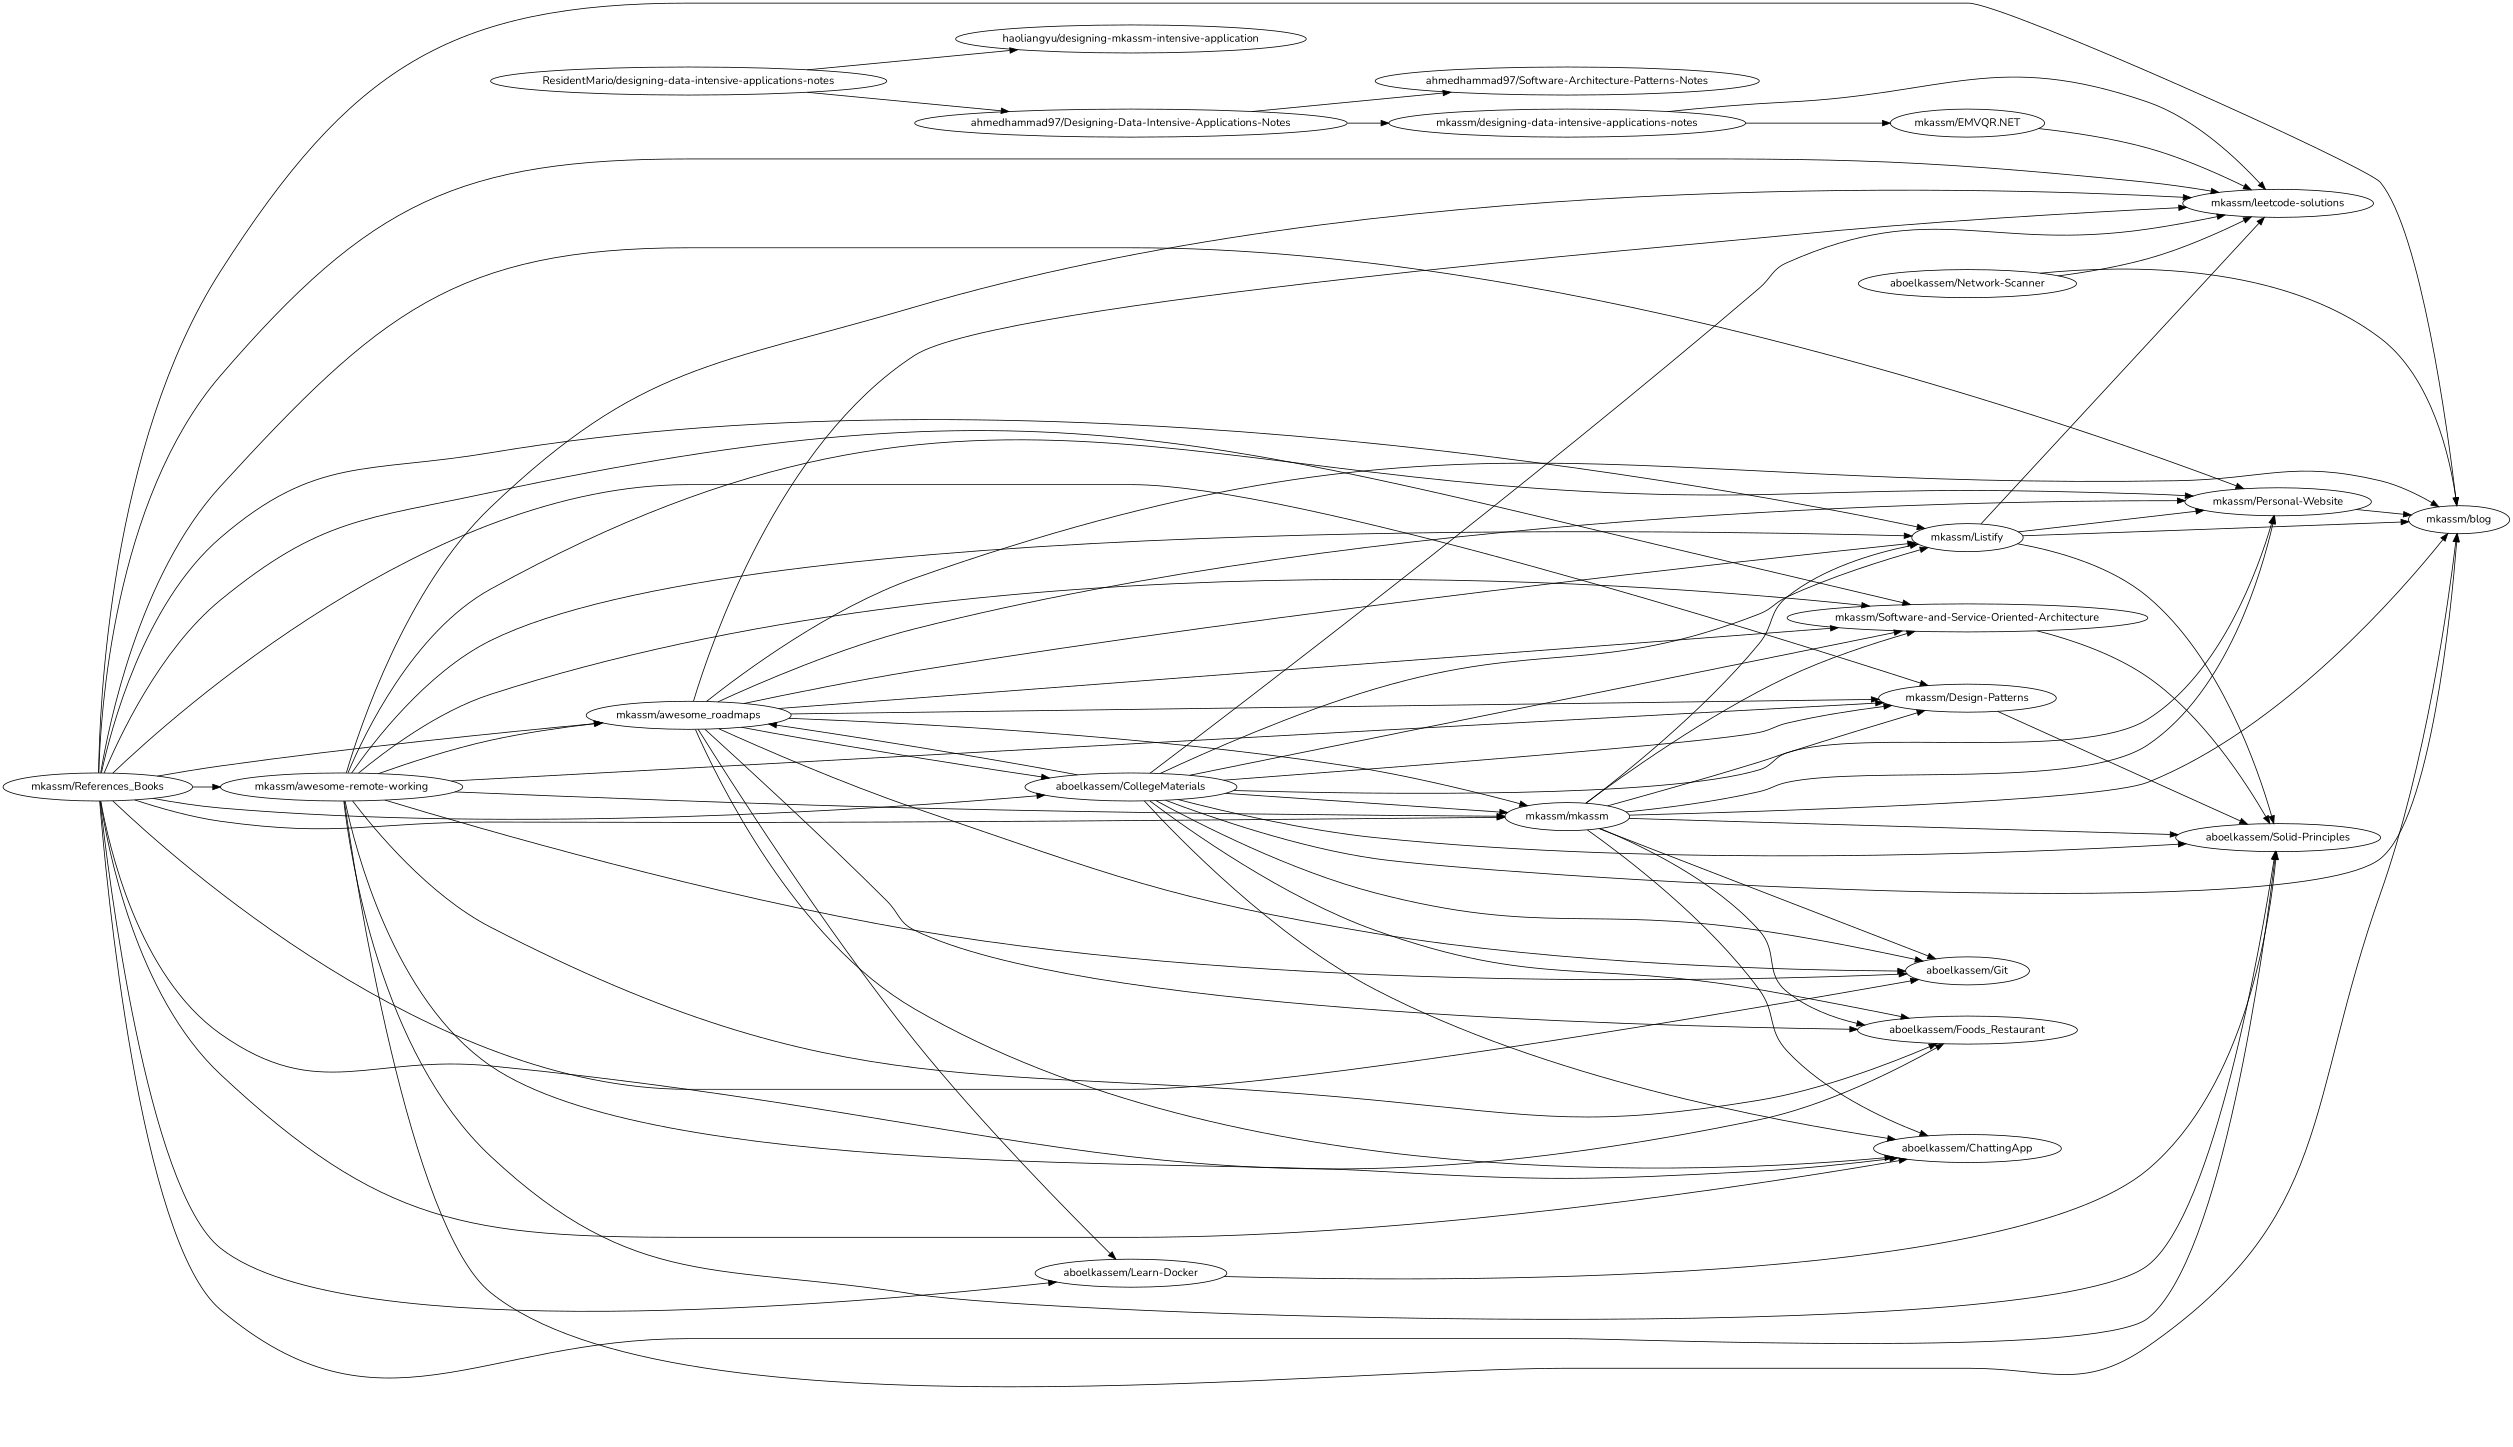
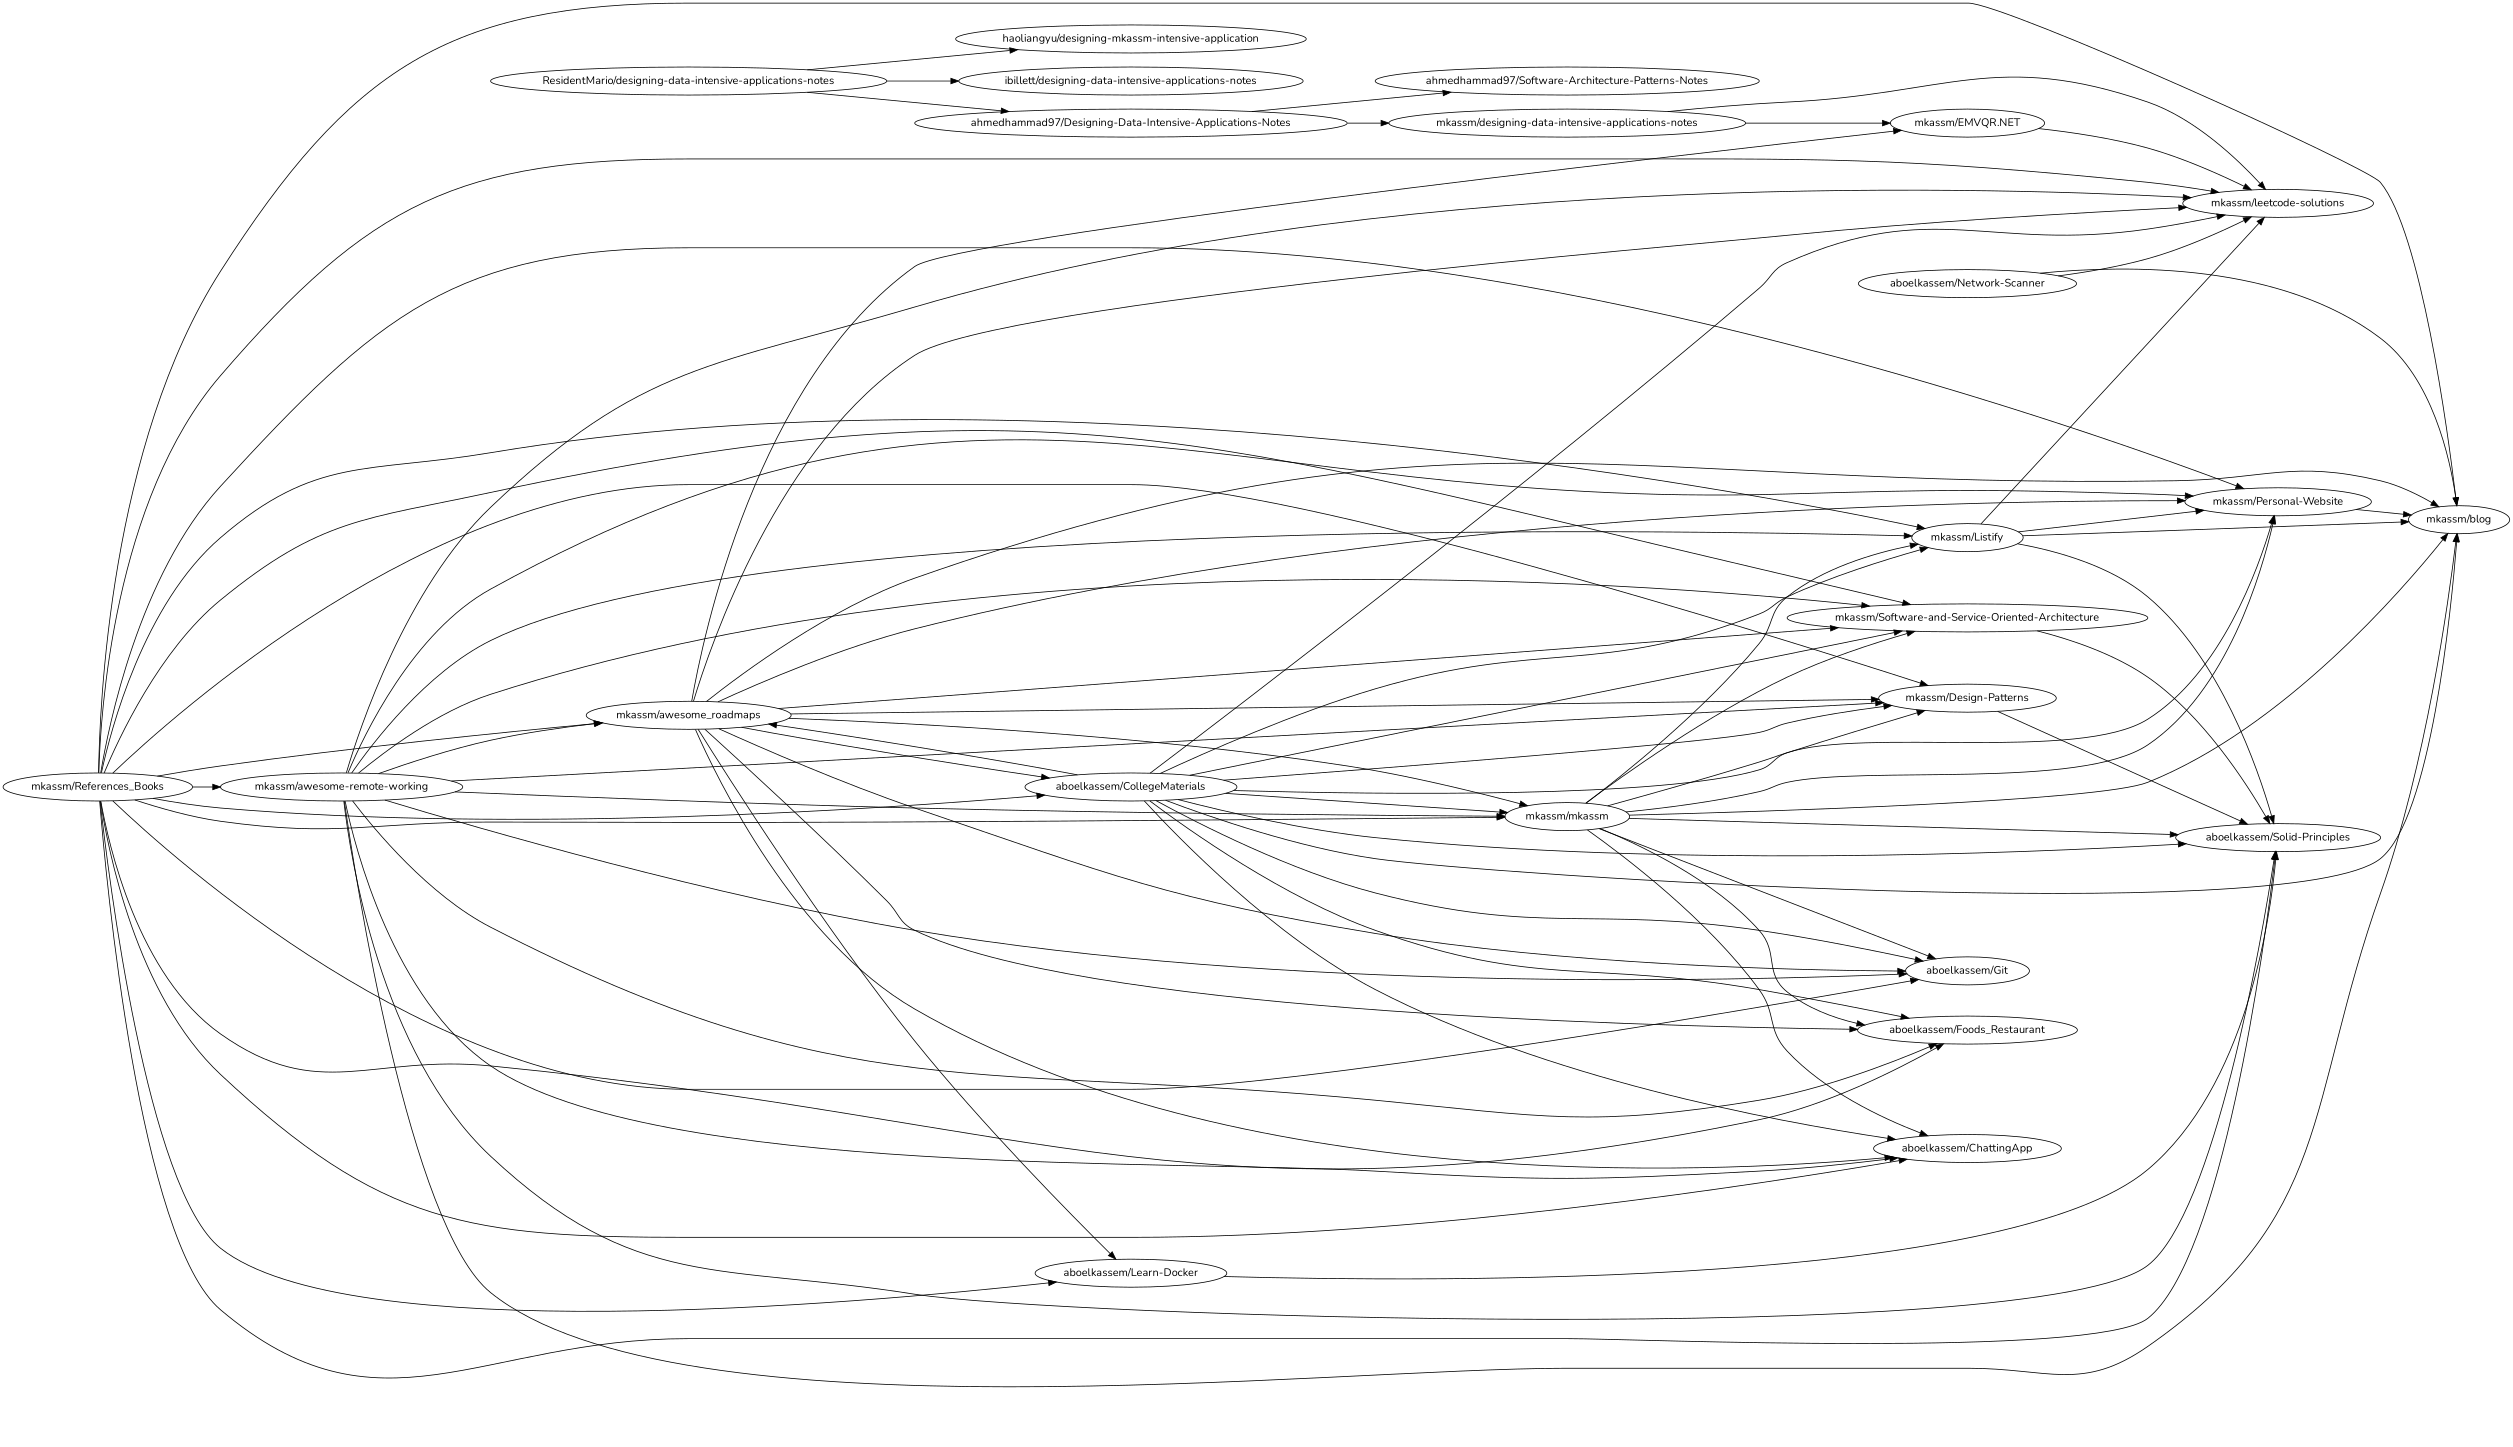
none -> (1131, 81)
(1324, 612) -> (1155, 222)
